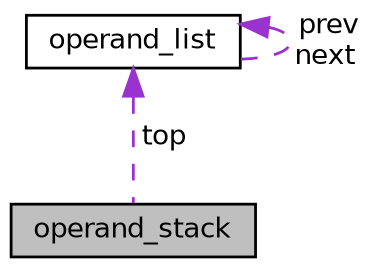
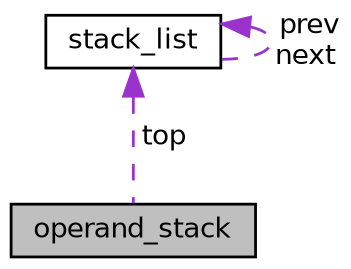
(133, 42) -> (133, 42)
